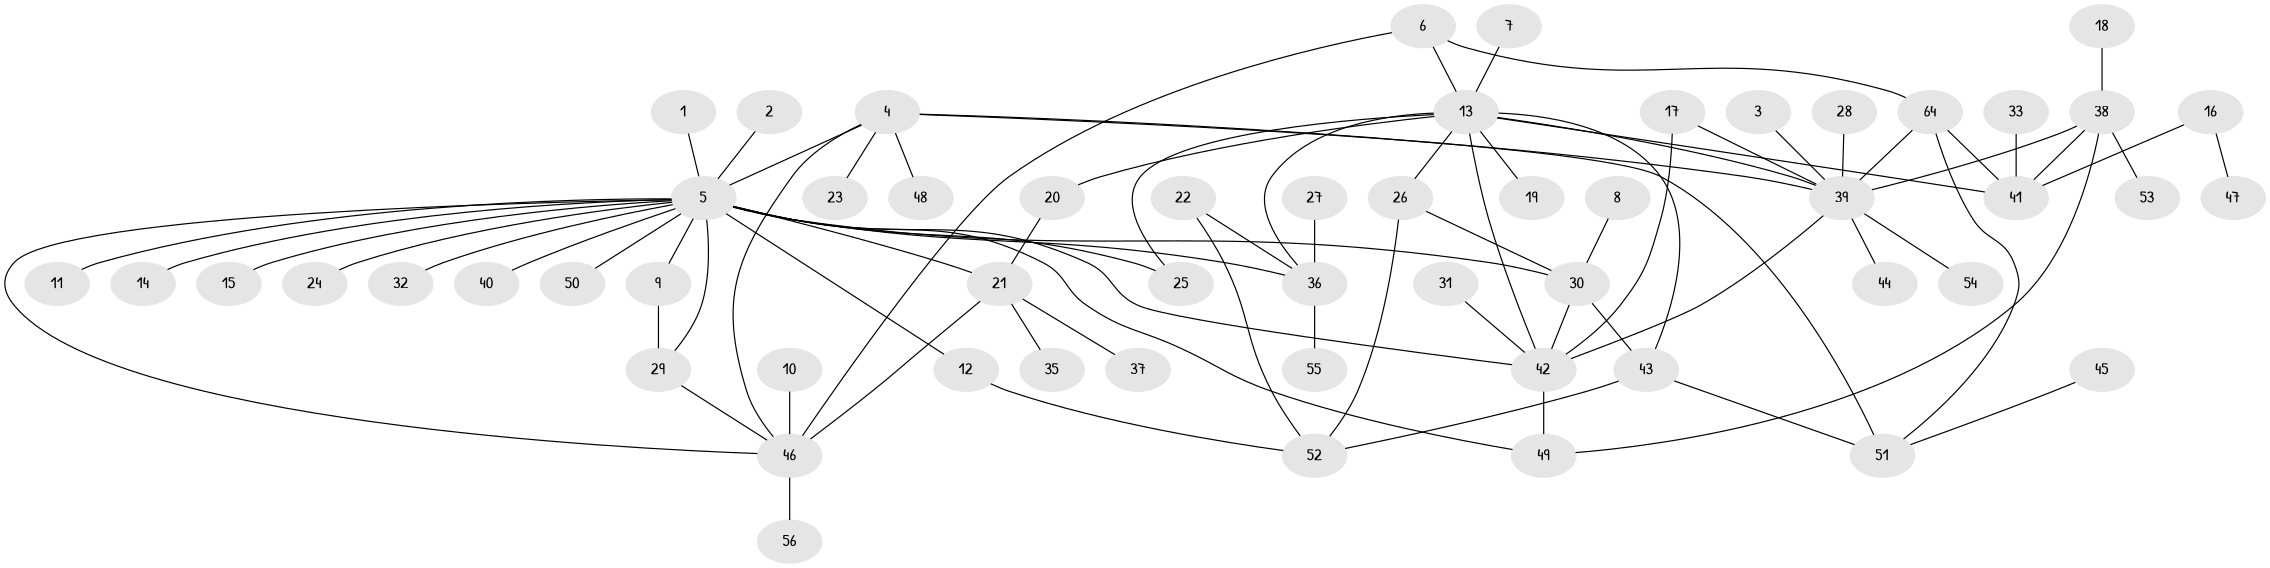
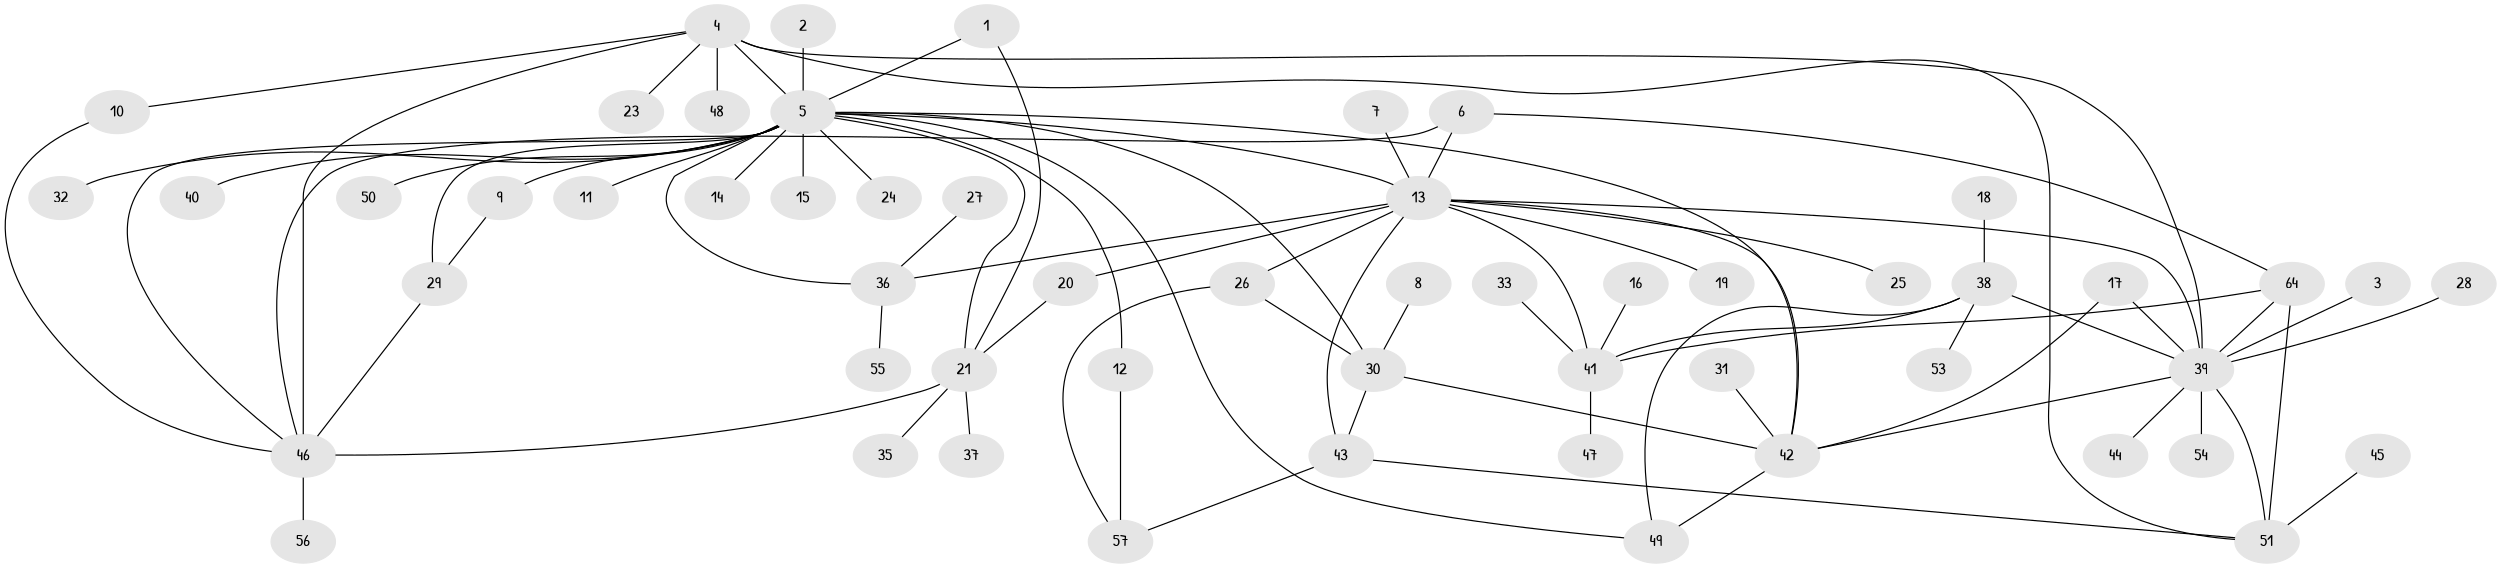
none -> (417, 69)
(2222, 155) -> (1591, 407)
(1183, 198) -> none
none -> (1039, 201)
(945, 235) -> (1117, 133)
none -> (2251, 451)
(1315, 456) -> (1121, 542)
